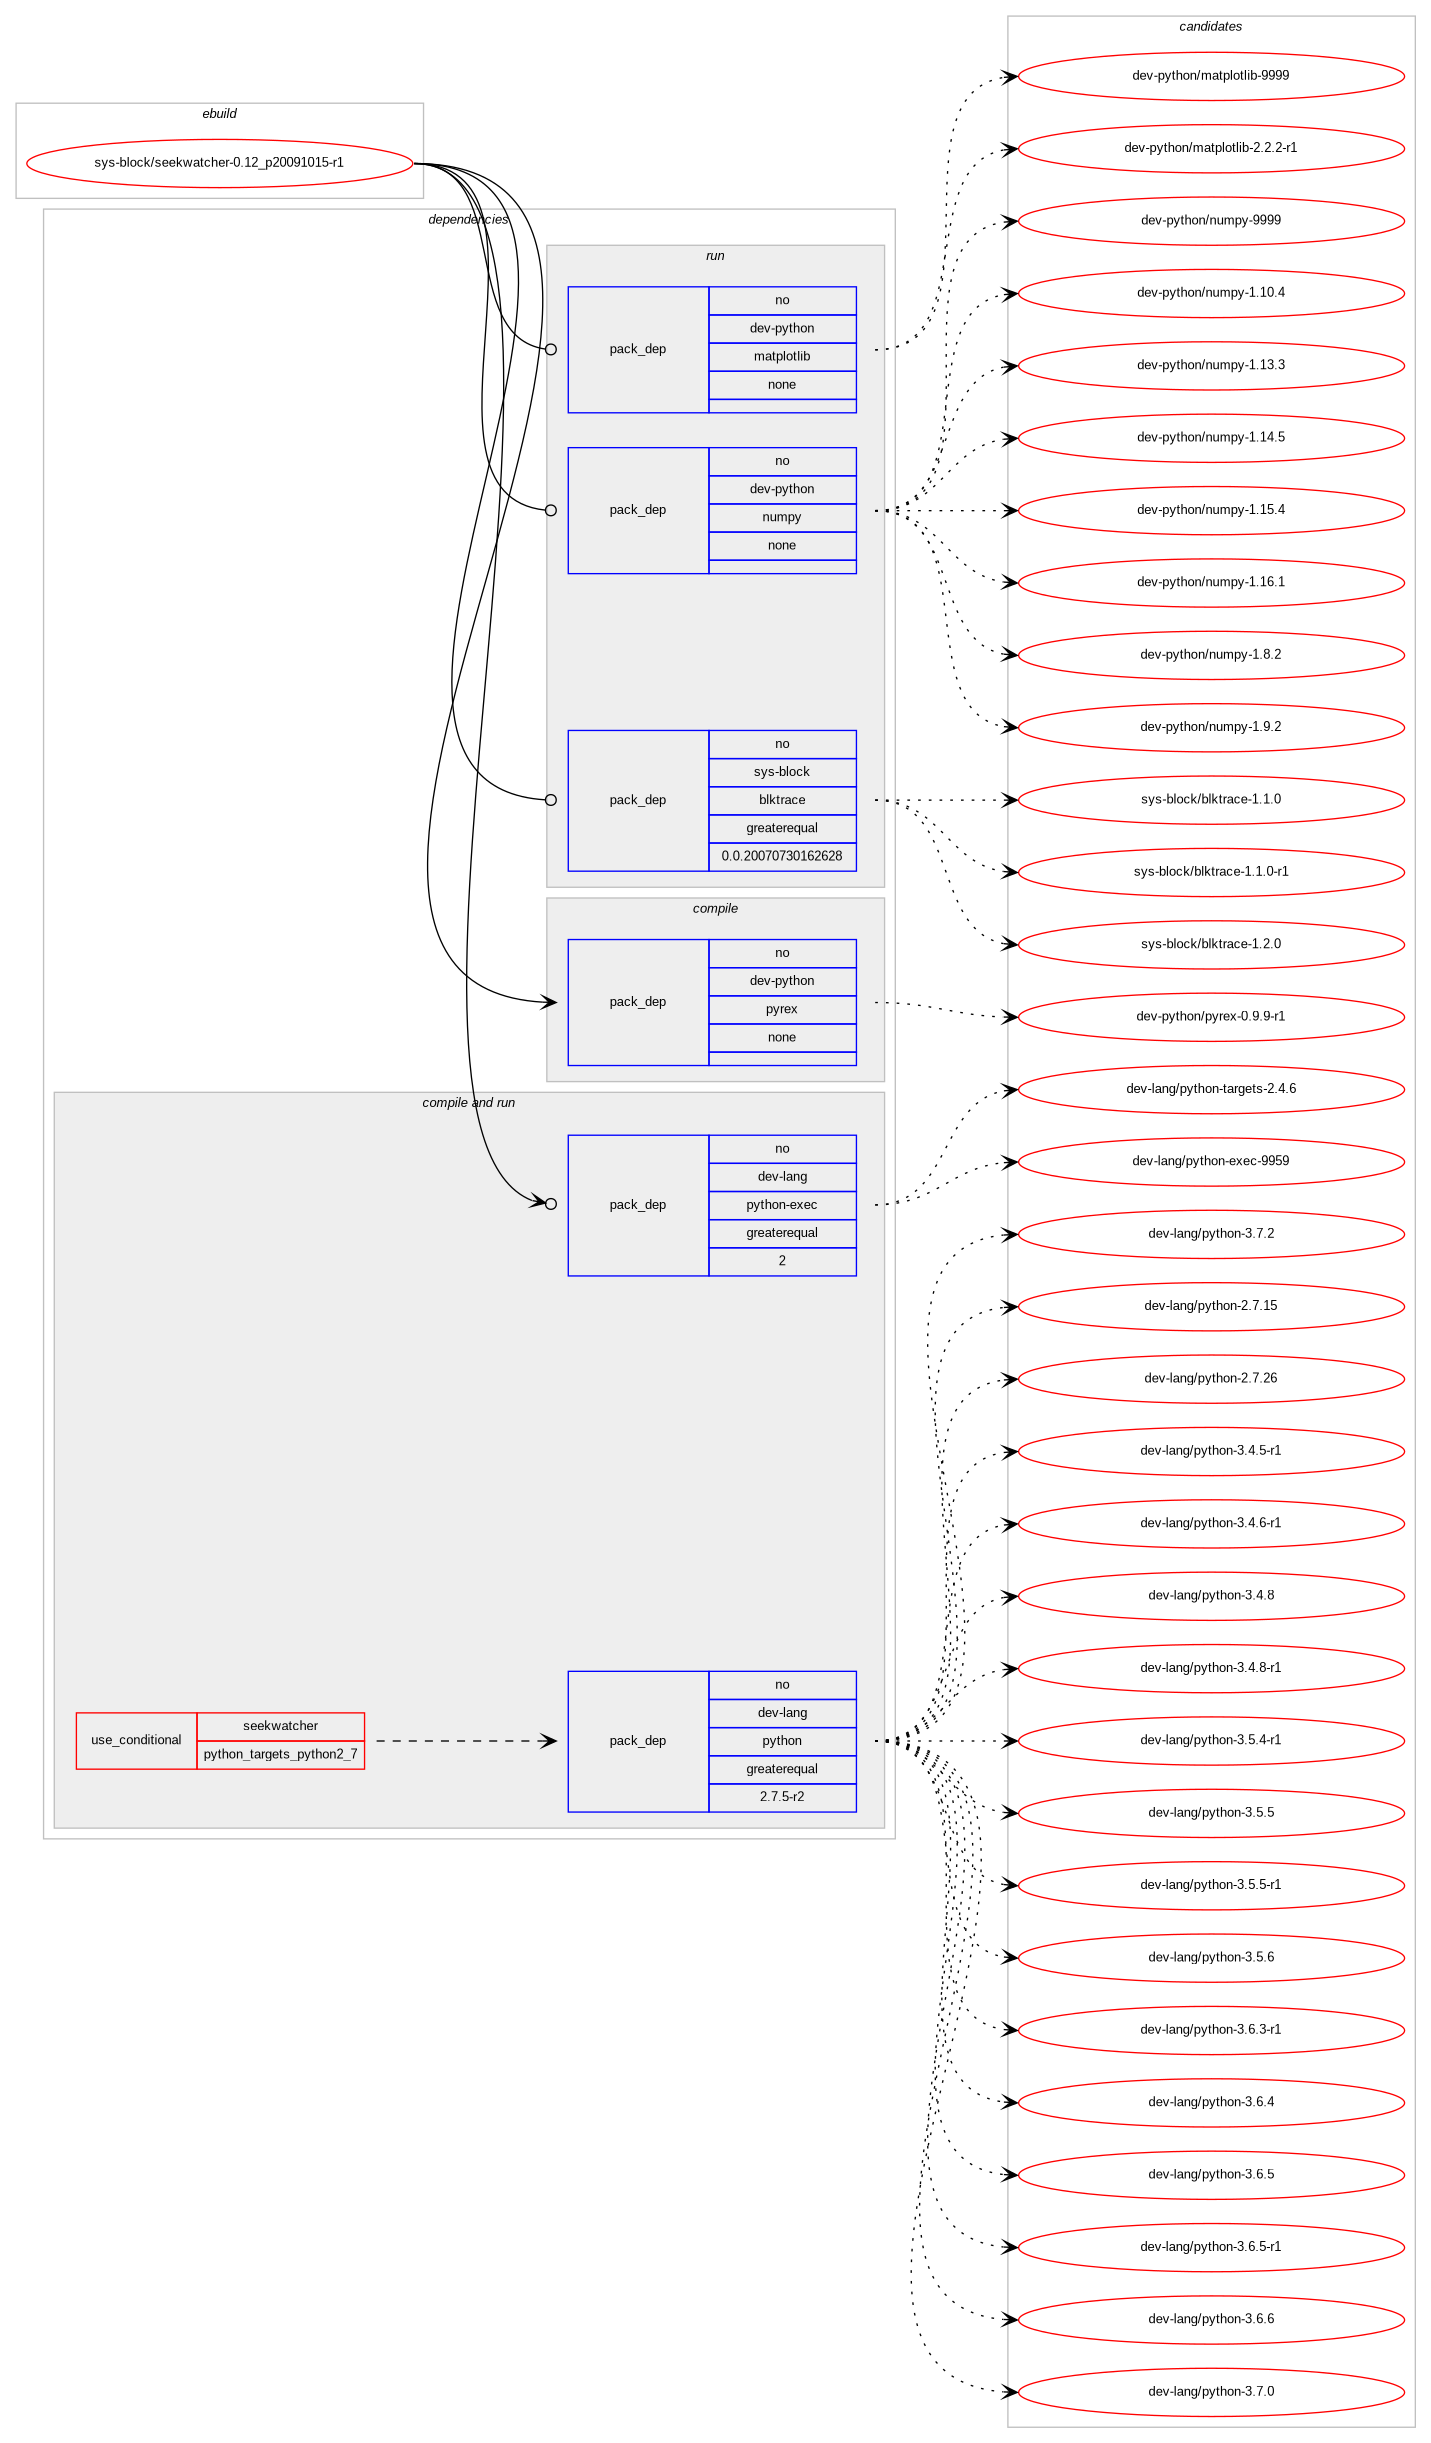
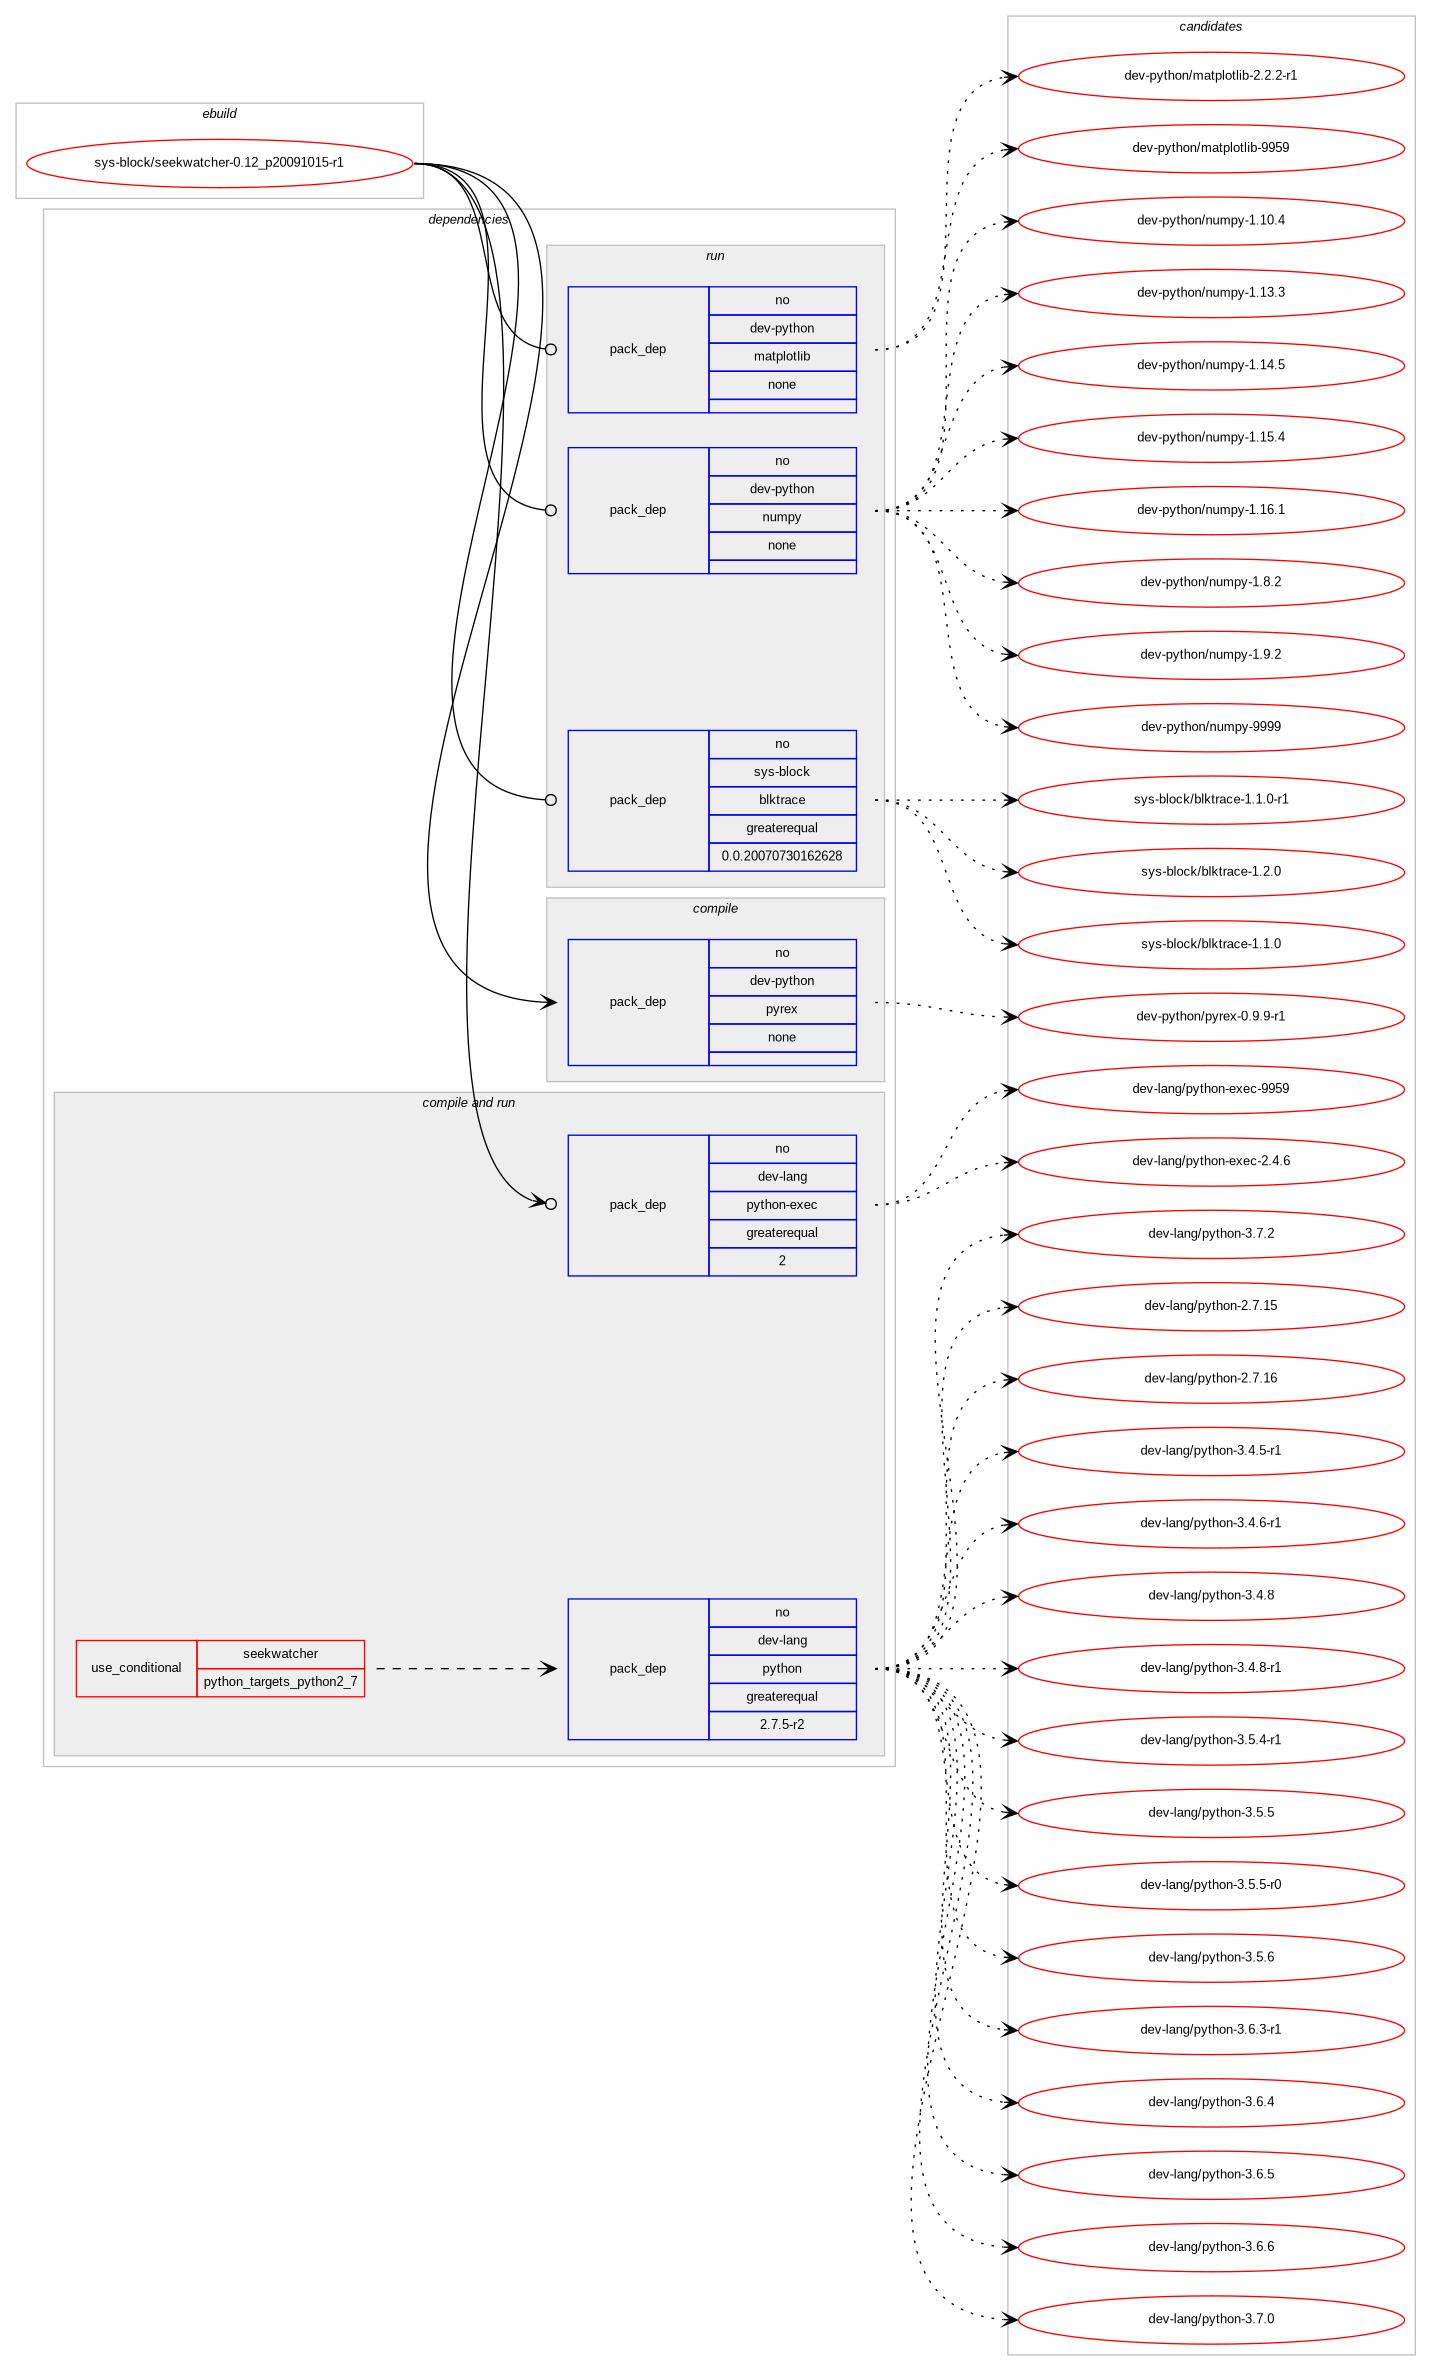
(1212, 76) -> (1212, 149)
(1212, 1090) -> (1212, 1162)
(1212, 1379) -> (1212, 1379)
(1212, 1886) -> (1212, 1886)
(1212, 2248) -> none
